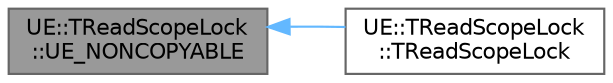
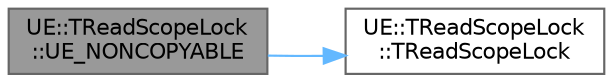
(318, 27) -> (295, 56)
